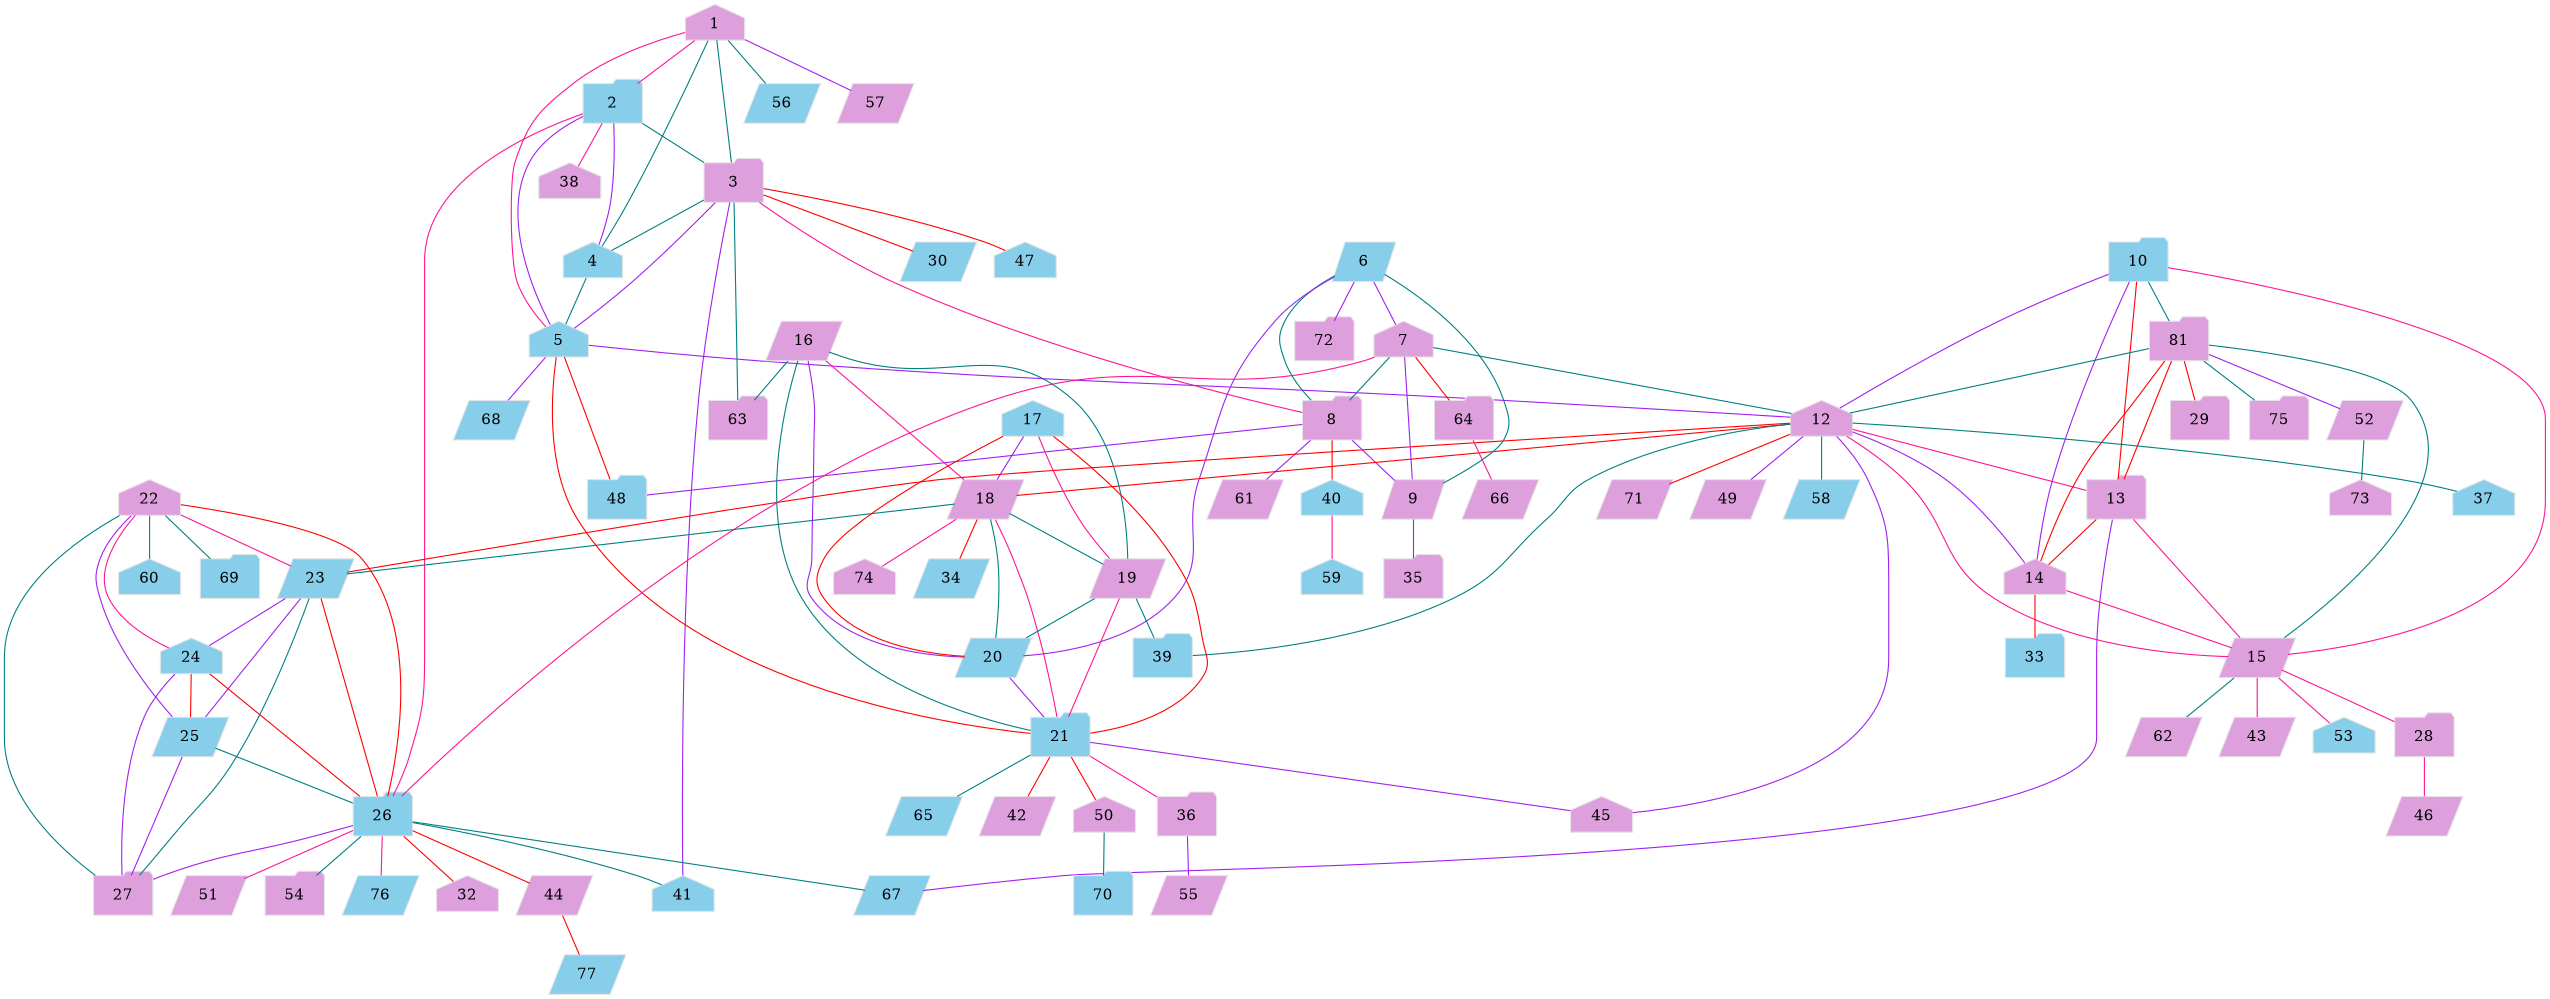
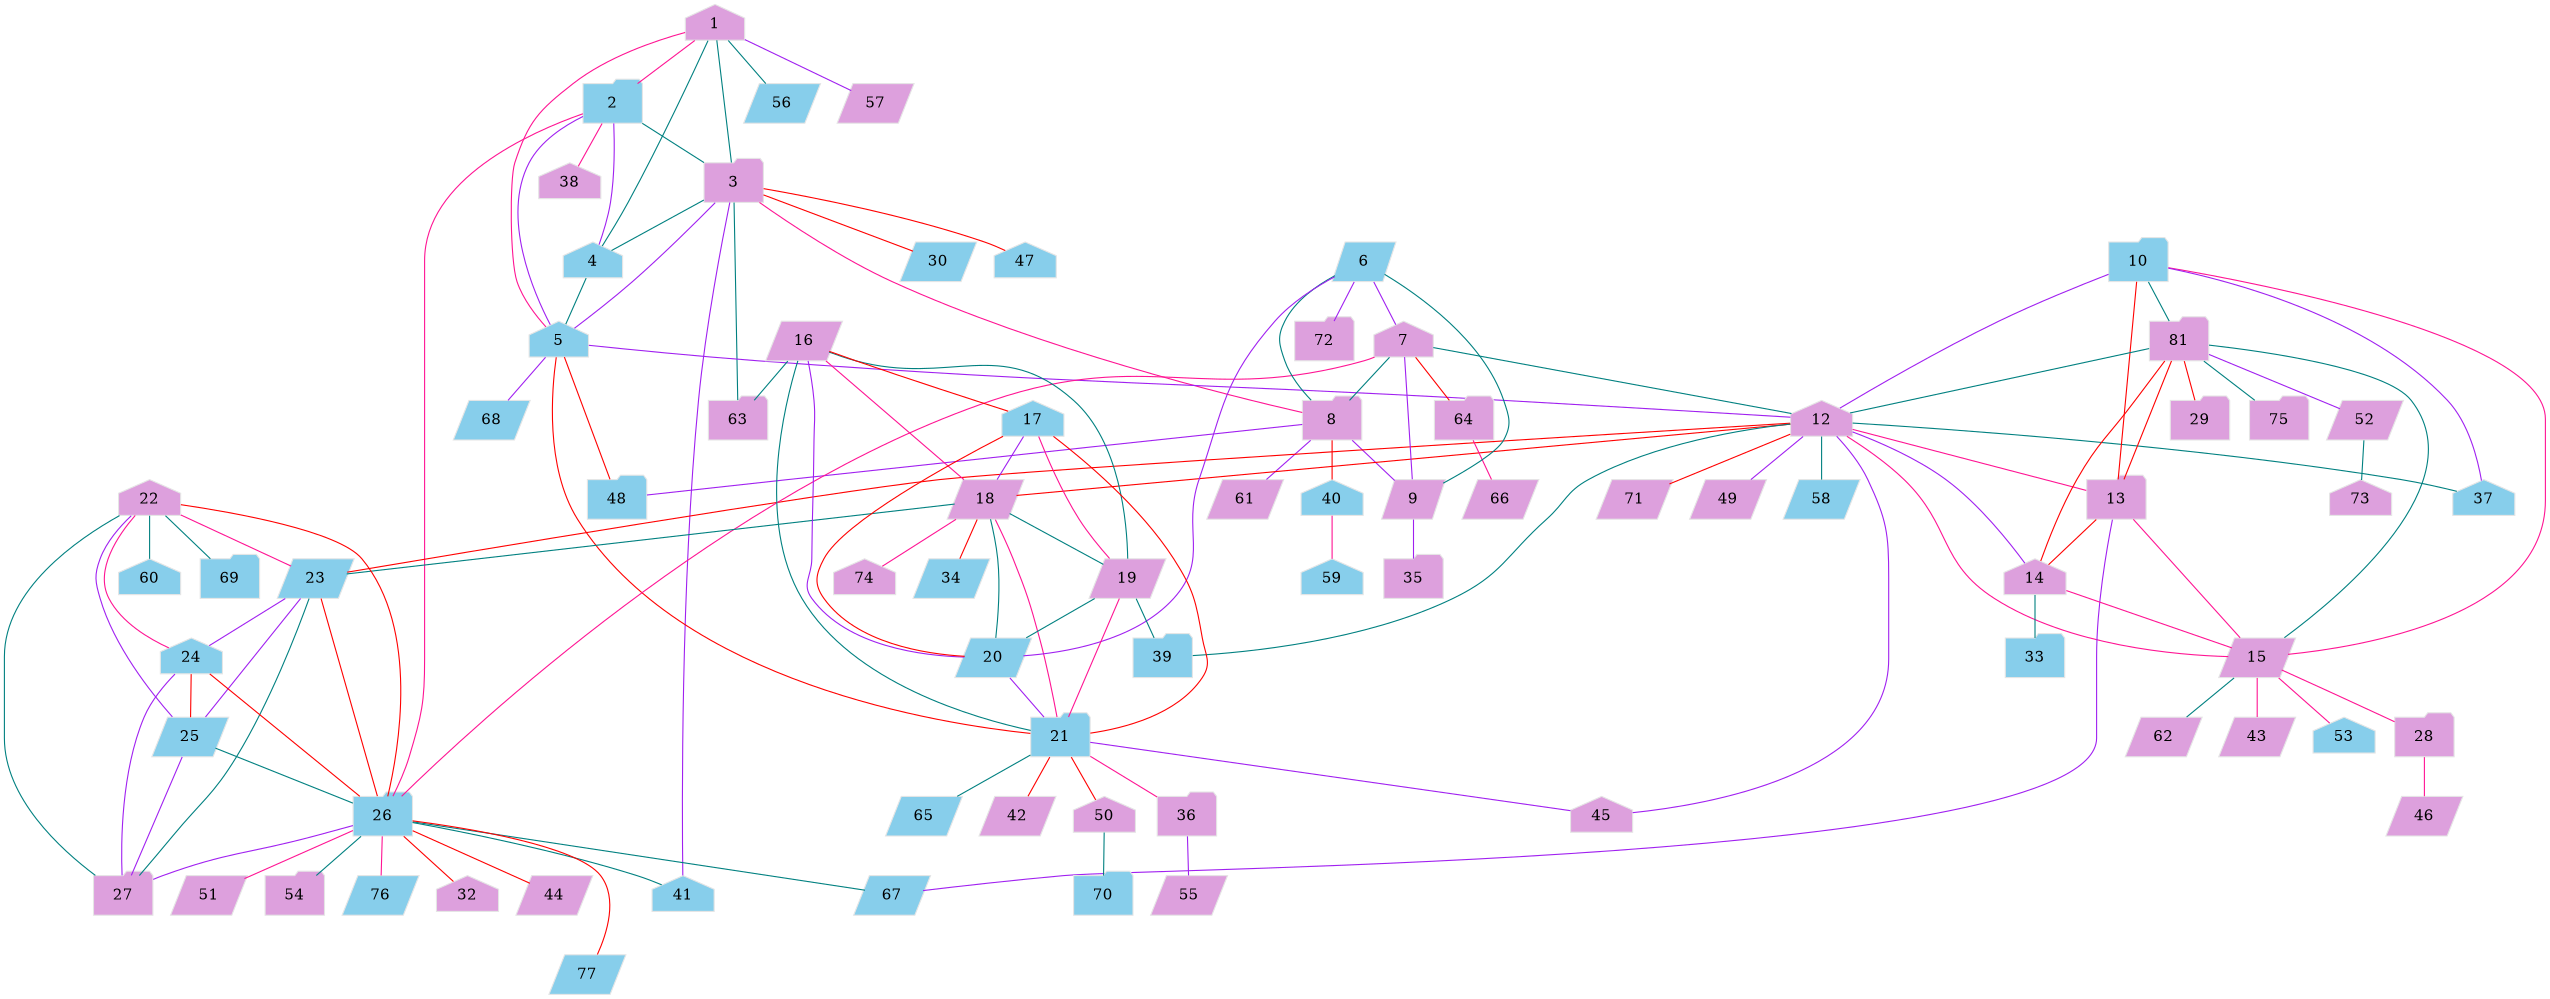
none -> (919, 382)
(2073, 417) -> (2357, 334)
(2035, 611) -> (2035, 611)
(571, 935) -> (594, 870)
